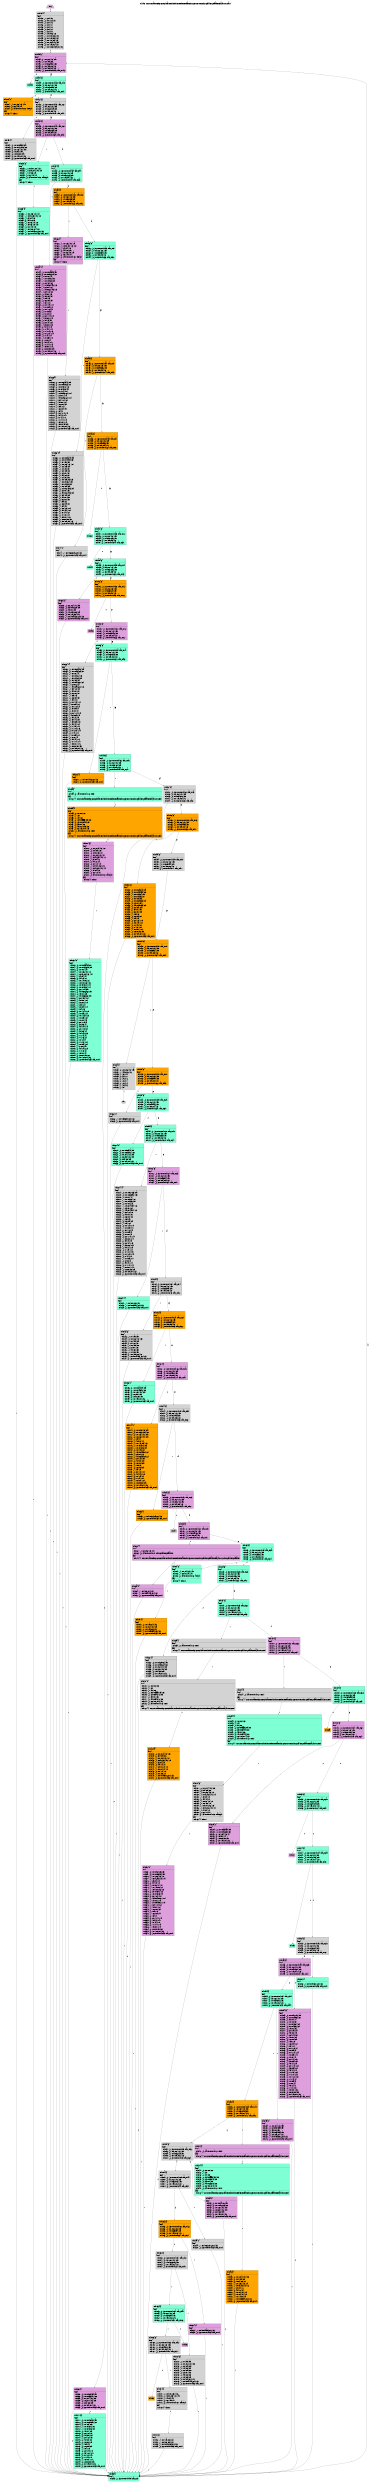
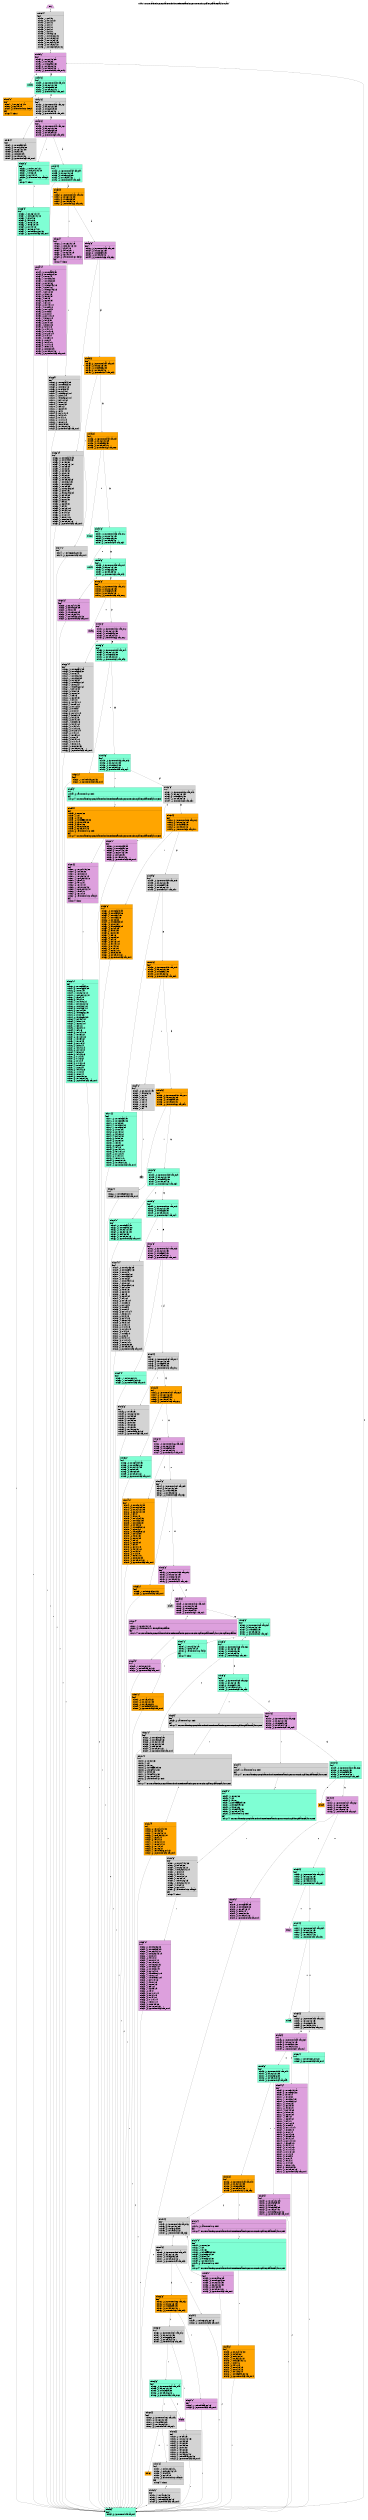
(100, 251) -> (100, 251)
(90, 2411) -> (138, 1001)
